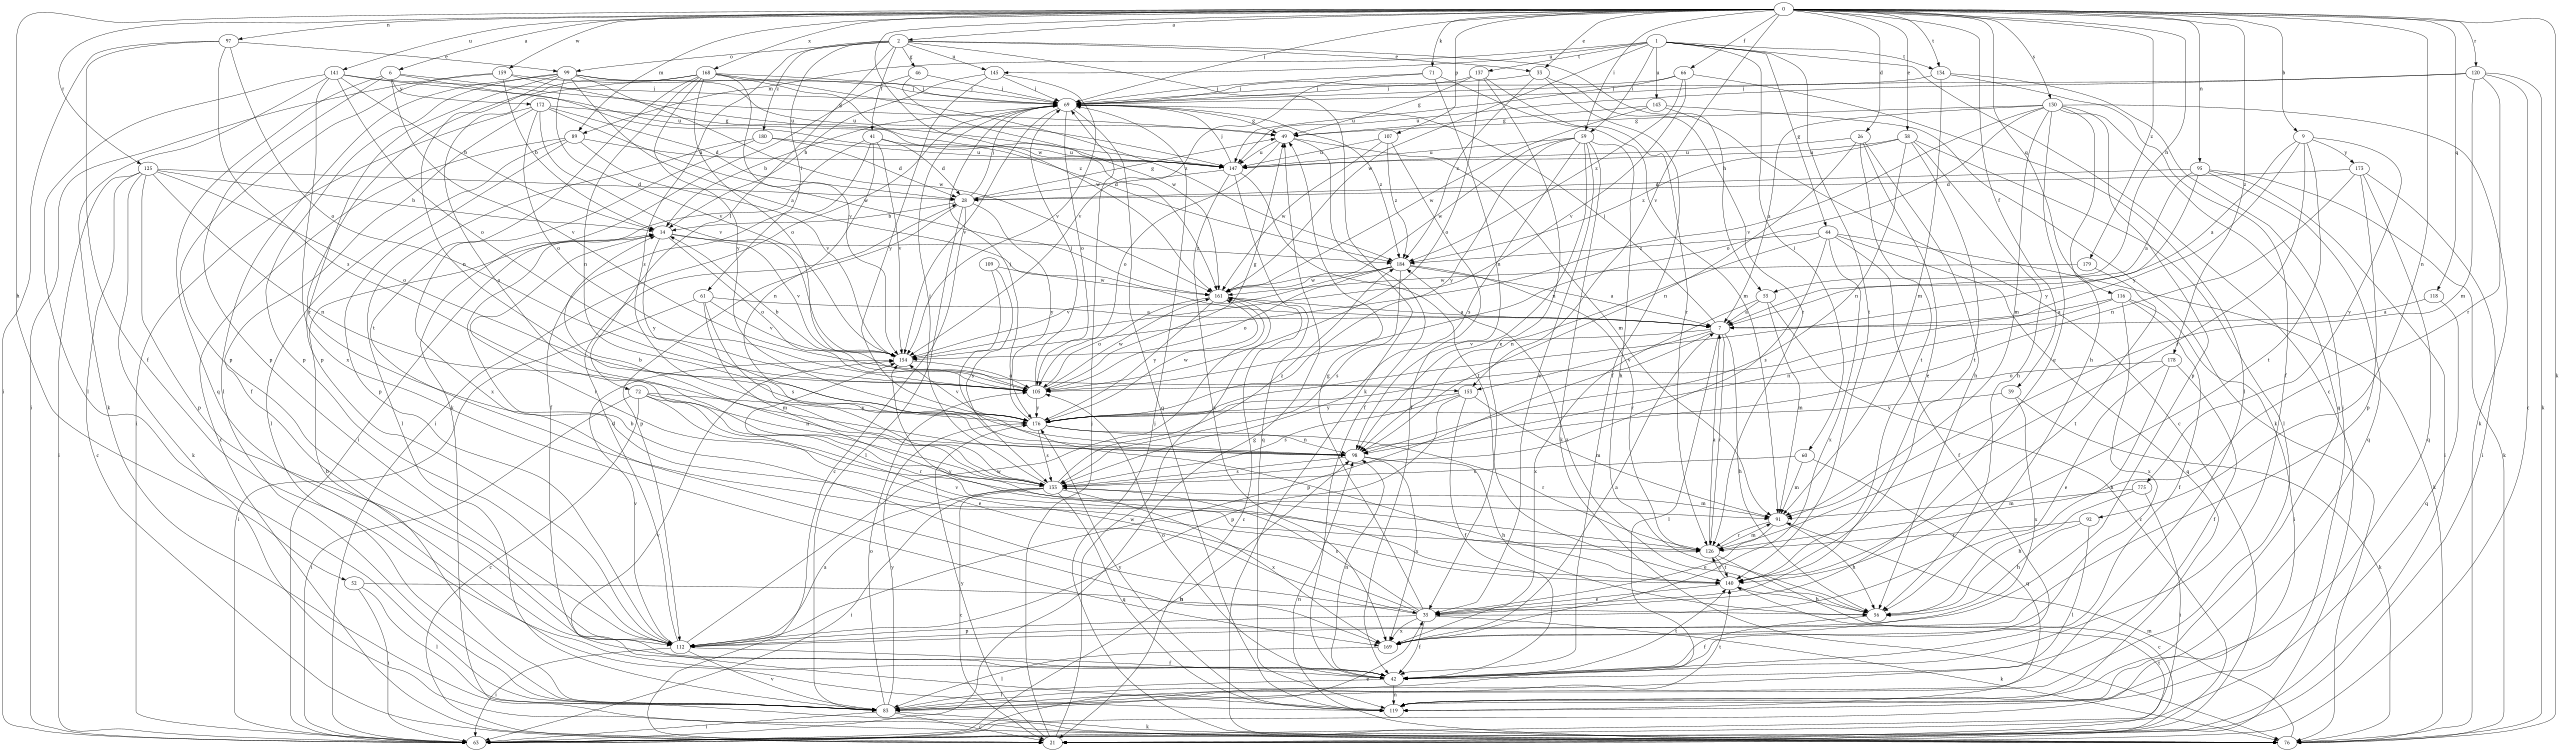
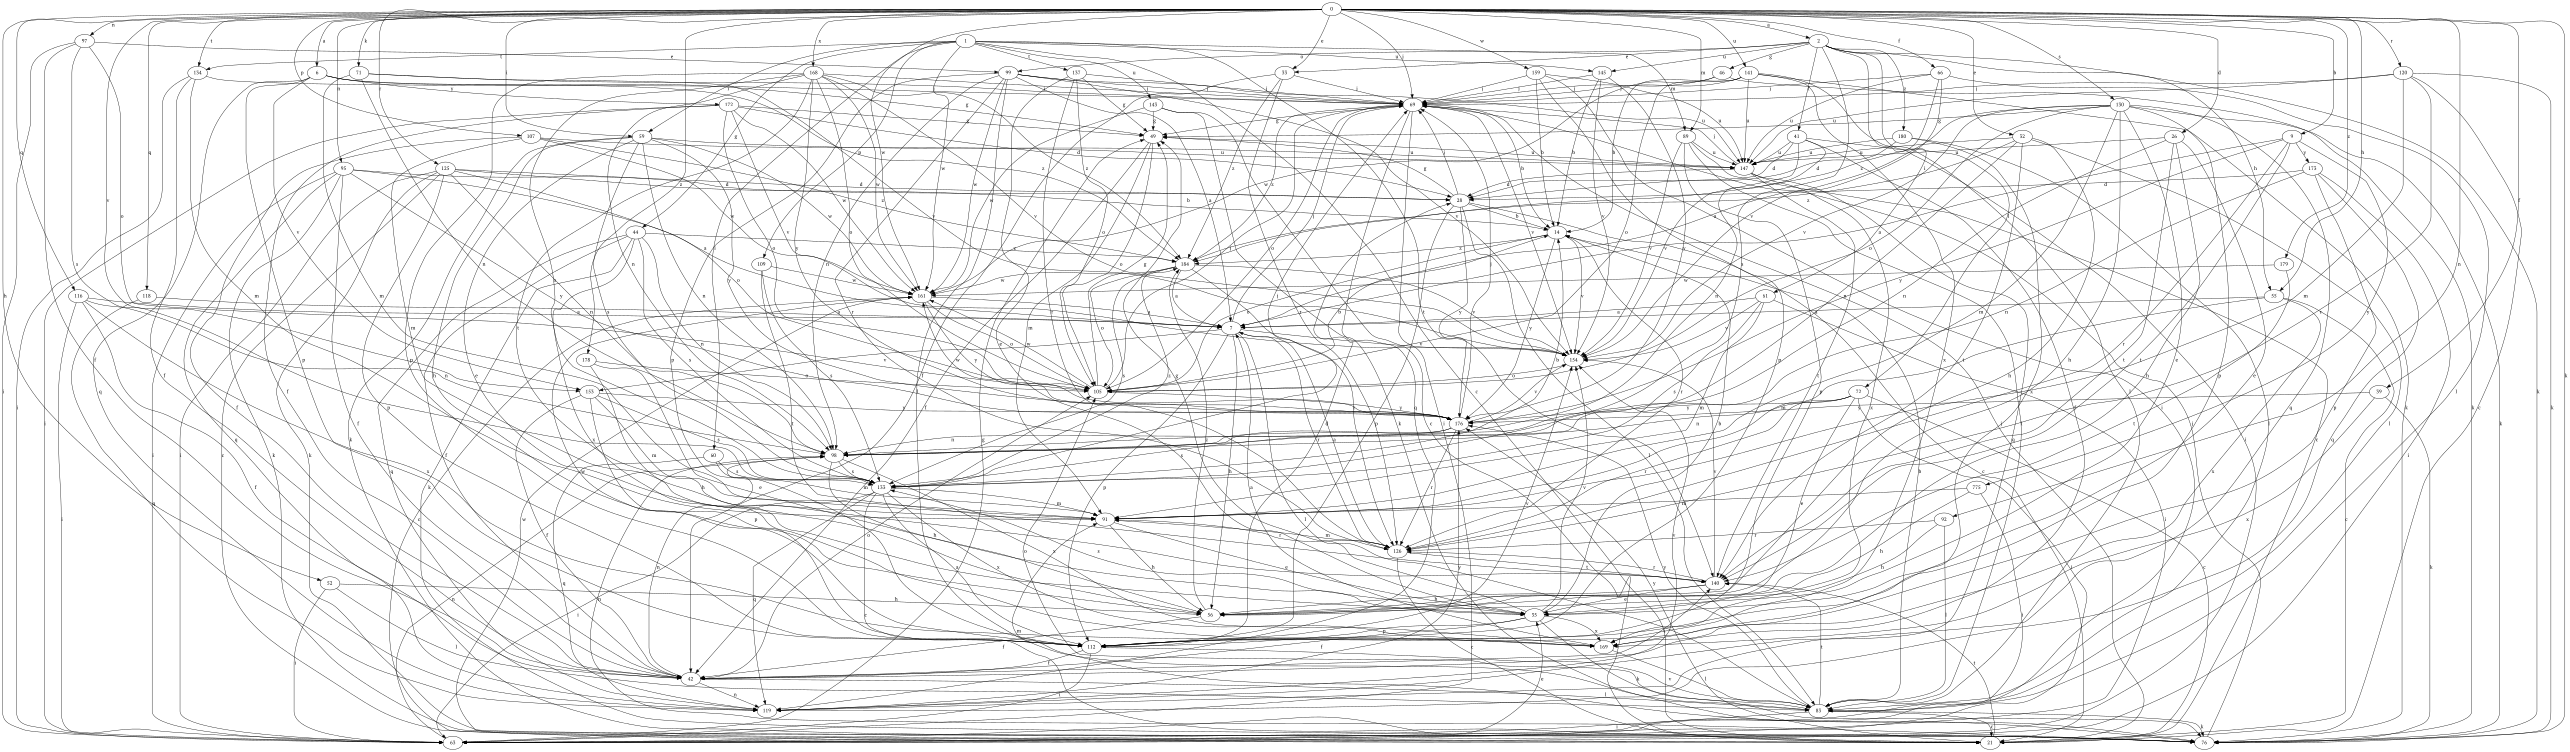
(1907, 137) -> (2023, 137)
none -> (864, 144)
none -> (585, 461)
(1876, 672) -> (402, 492)
